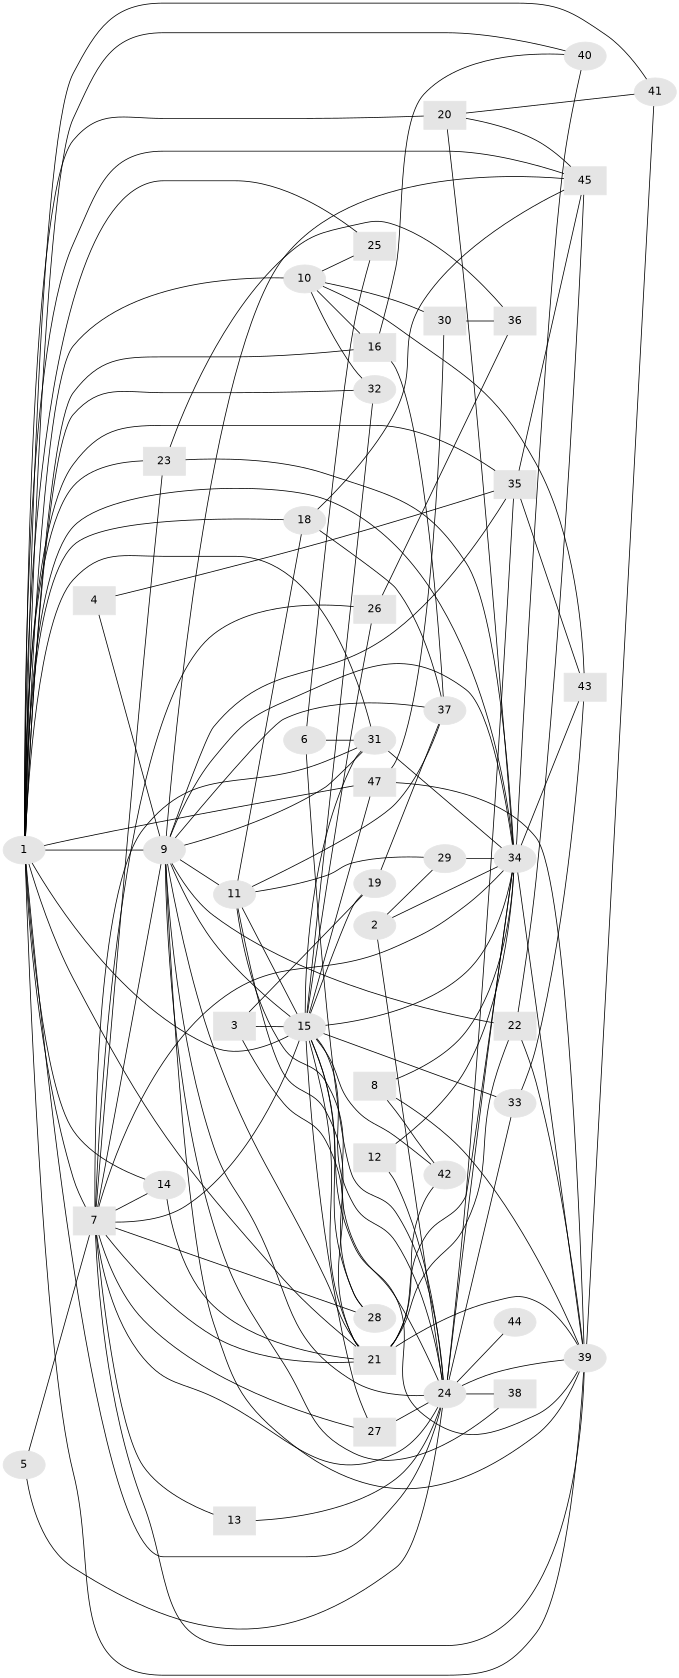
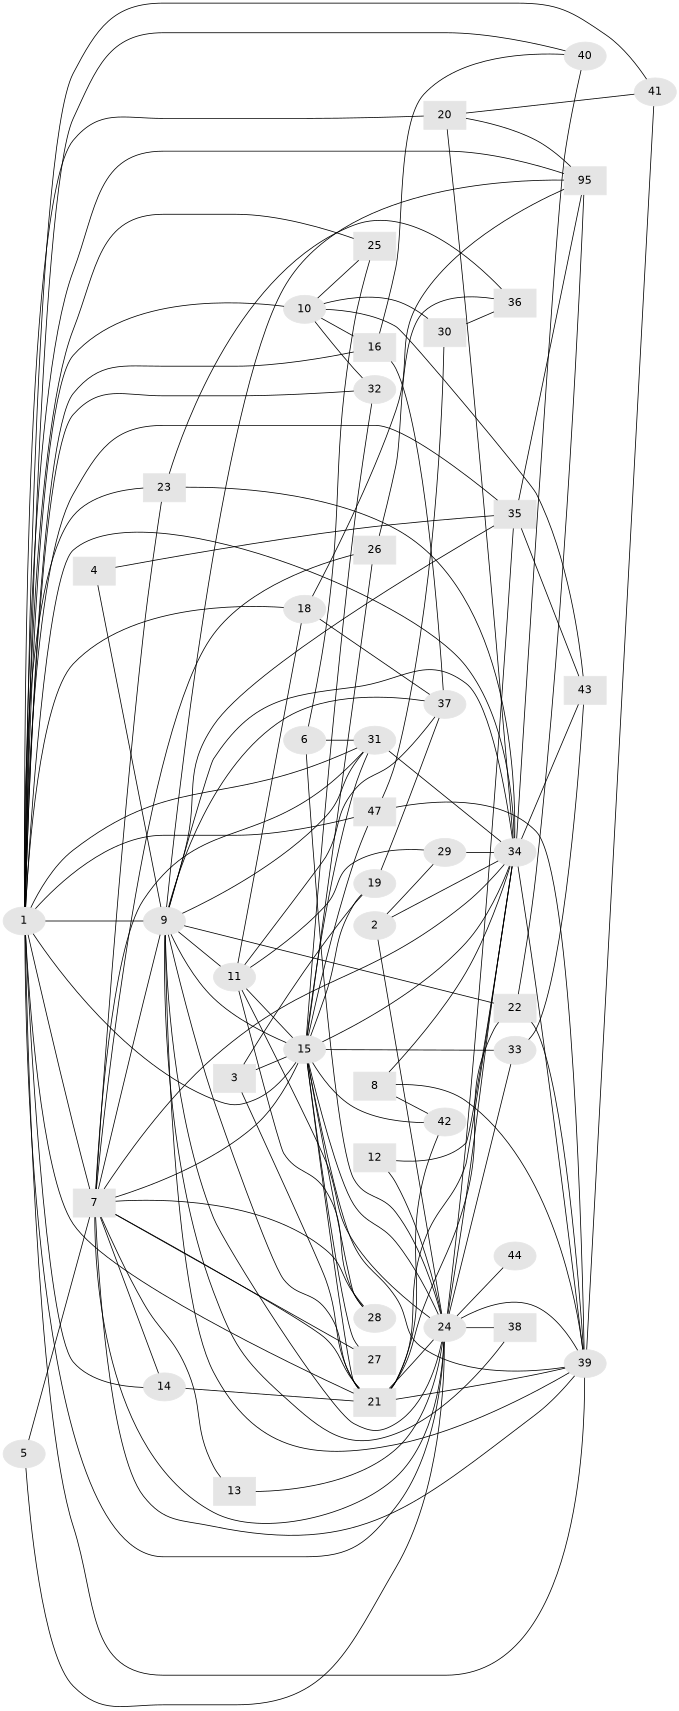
(585, 181) -> (585, 181)
(412, 1412) -> (412, 1364)
